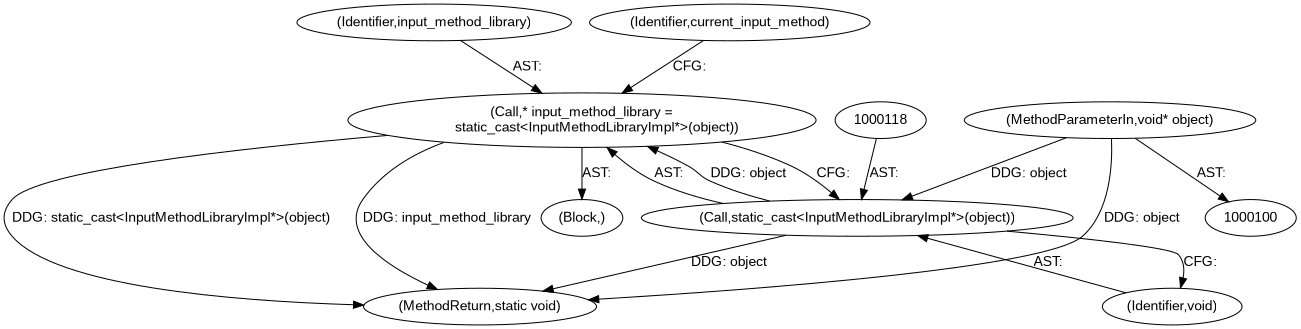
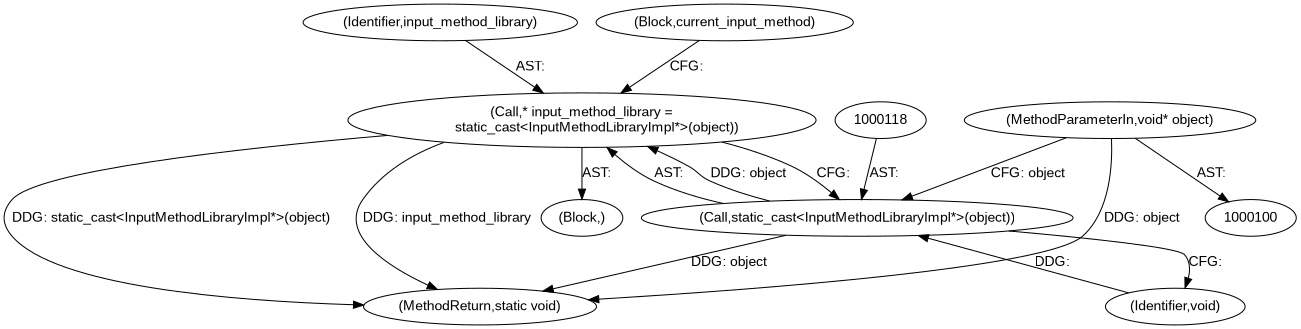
(730, 22) -> (725, 22)
(1029, 174) -> (1028, 174)
(1050, 262) -> (1055, 262)
